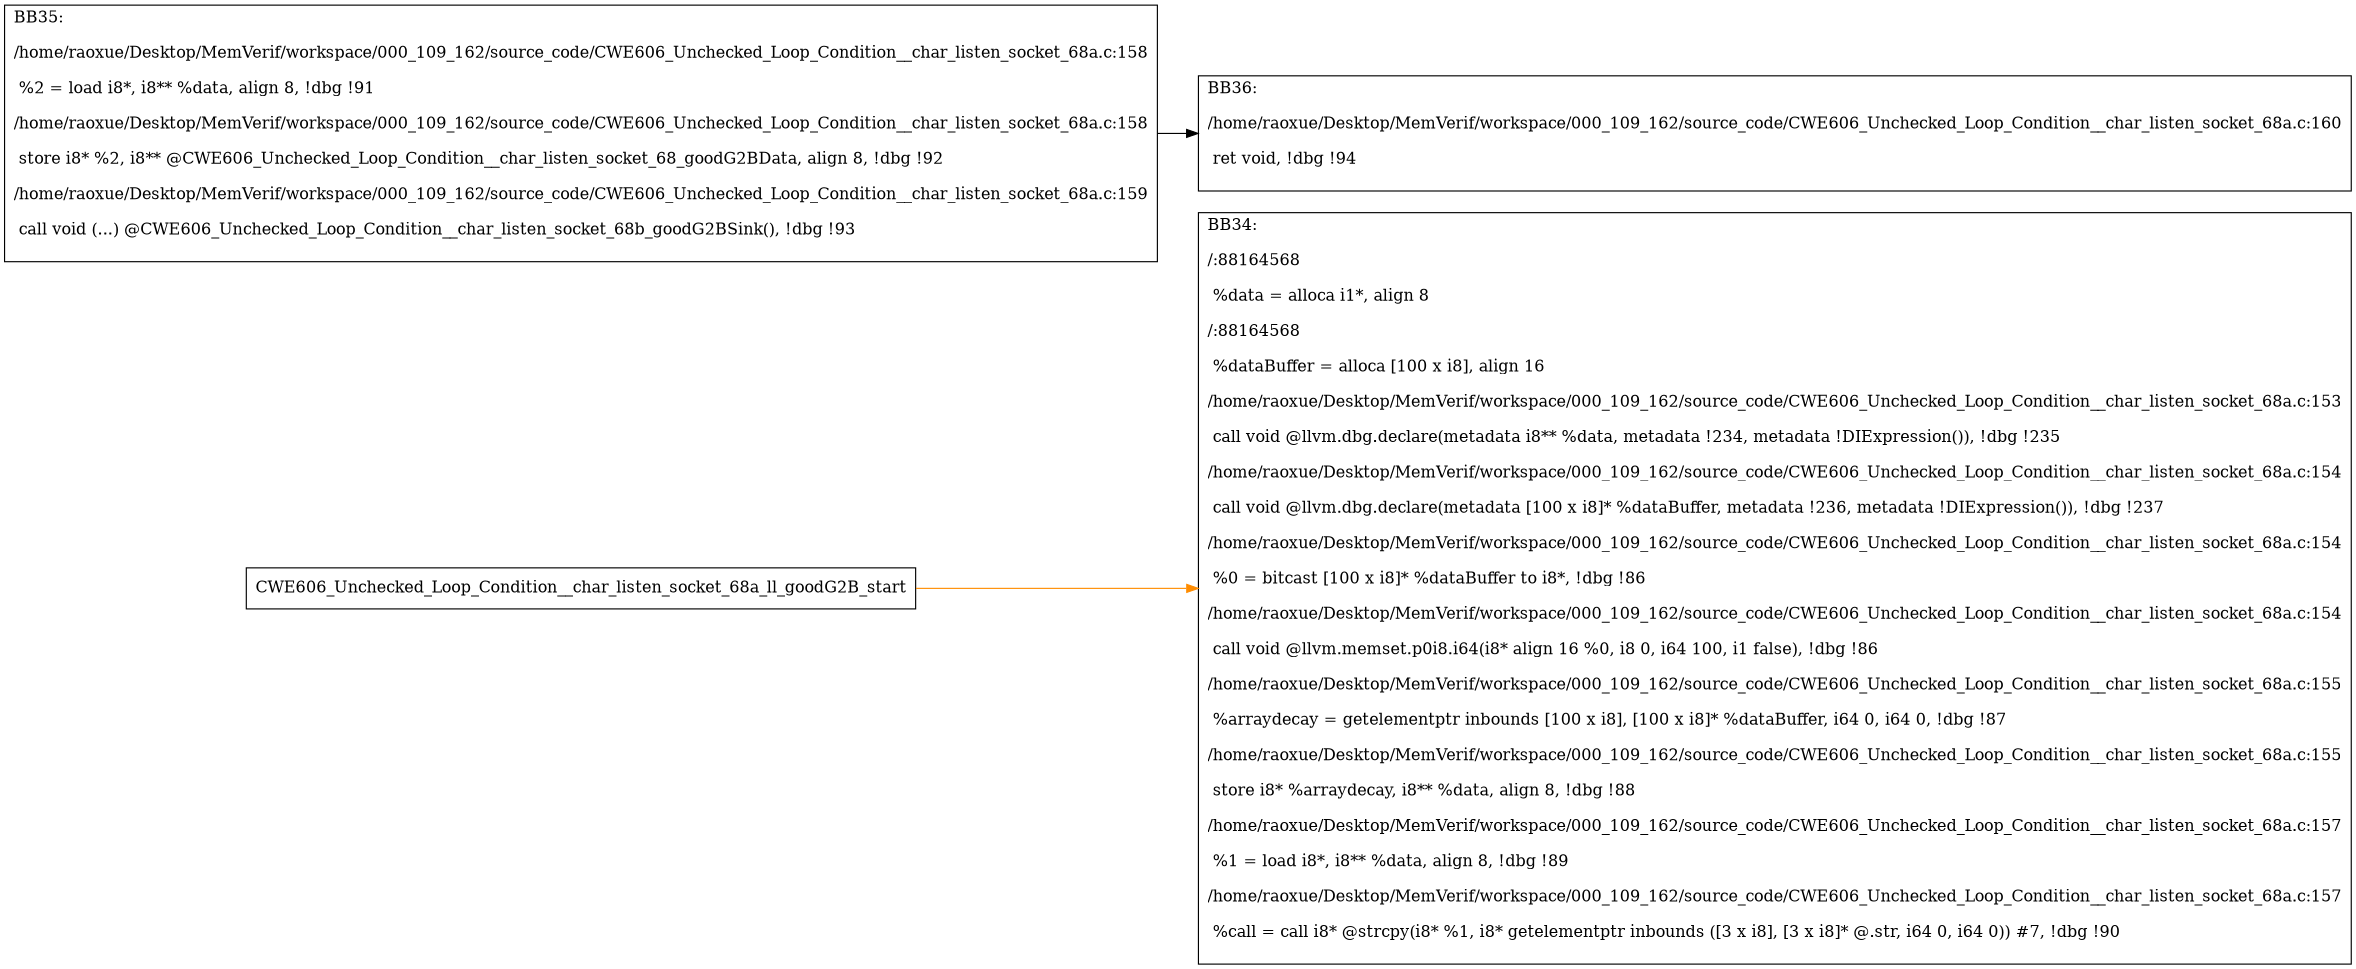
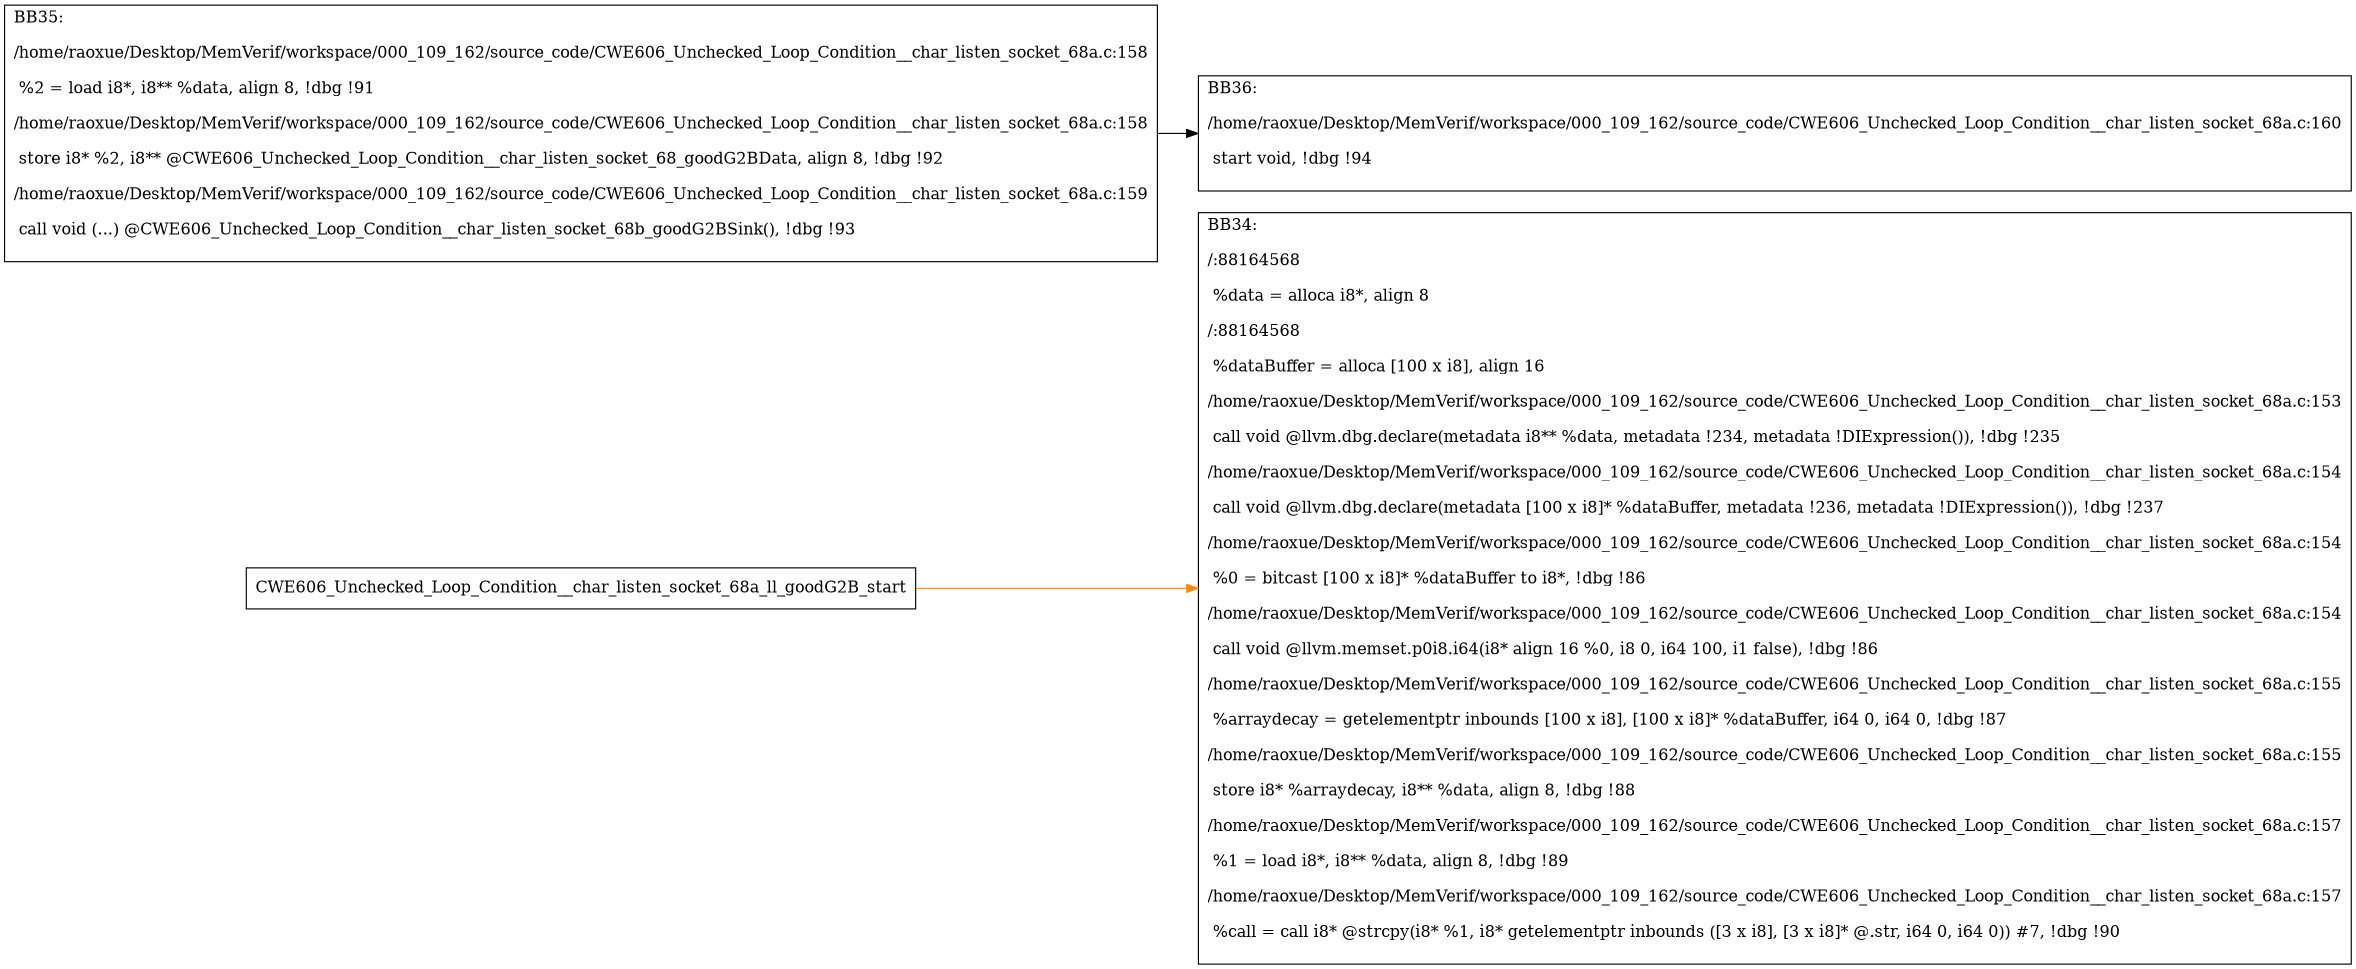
(1282, 159) -> (1290, 159)
(1319, 296) -> (1319, 296)
